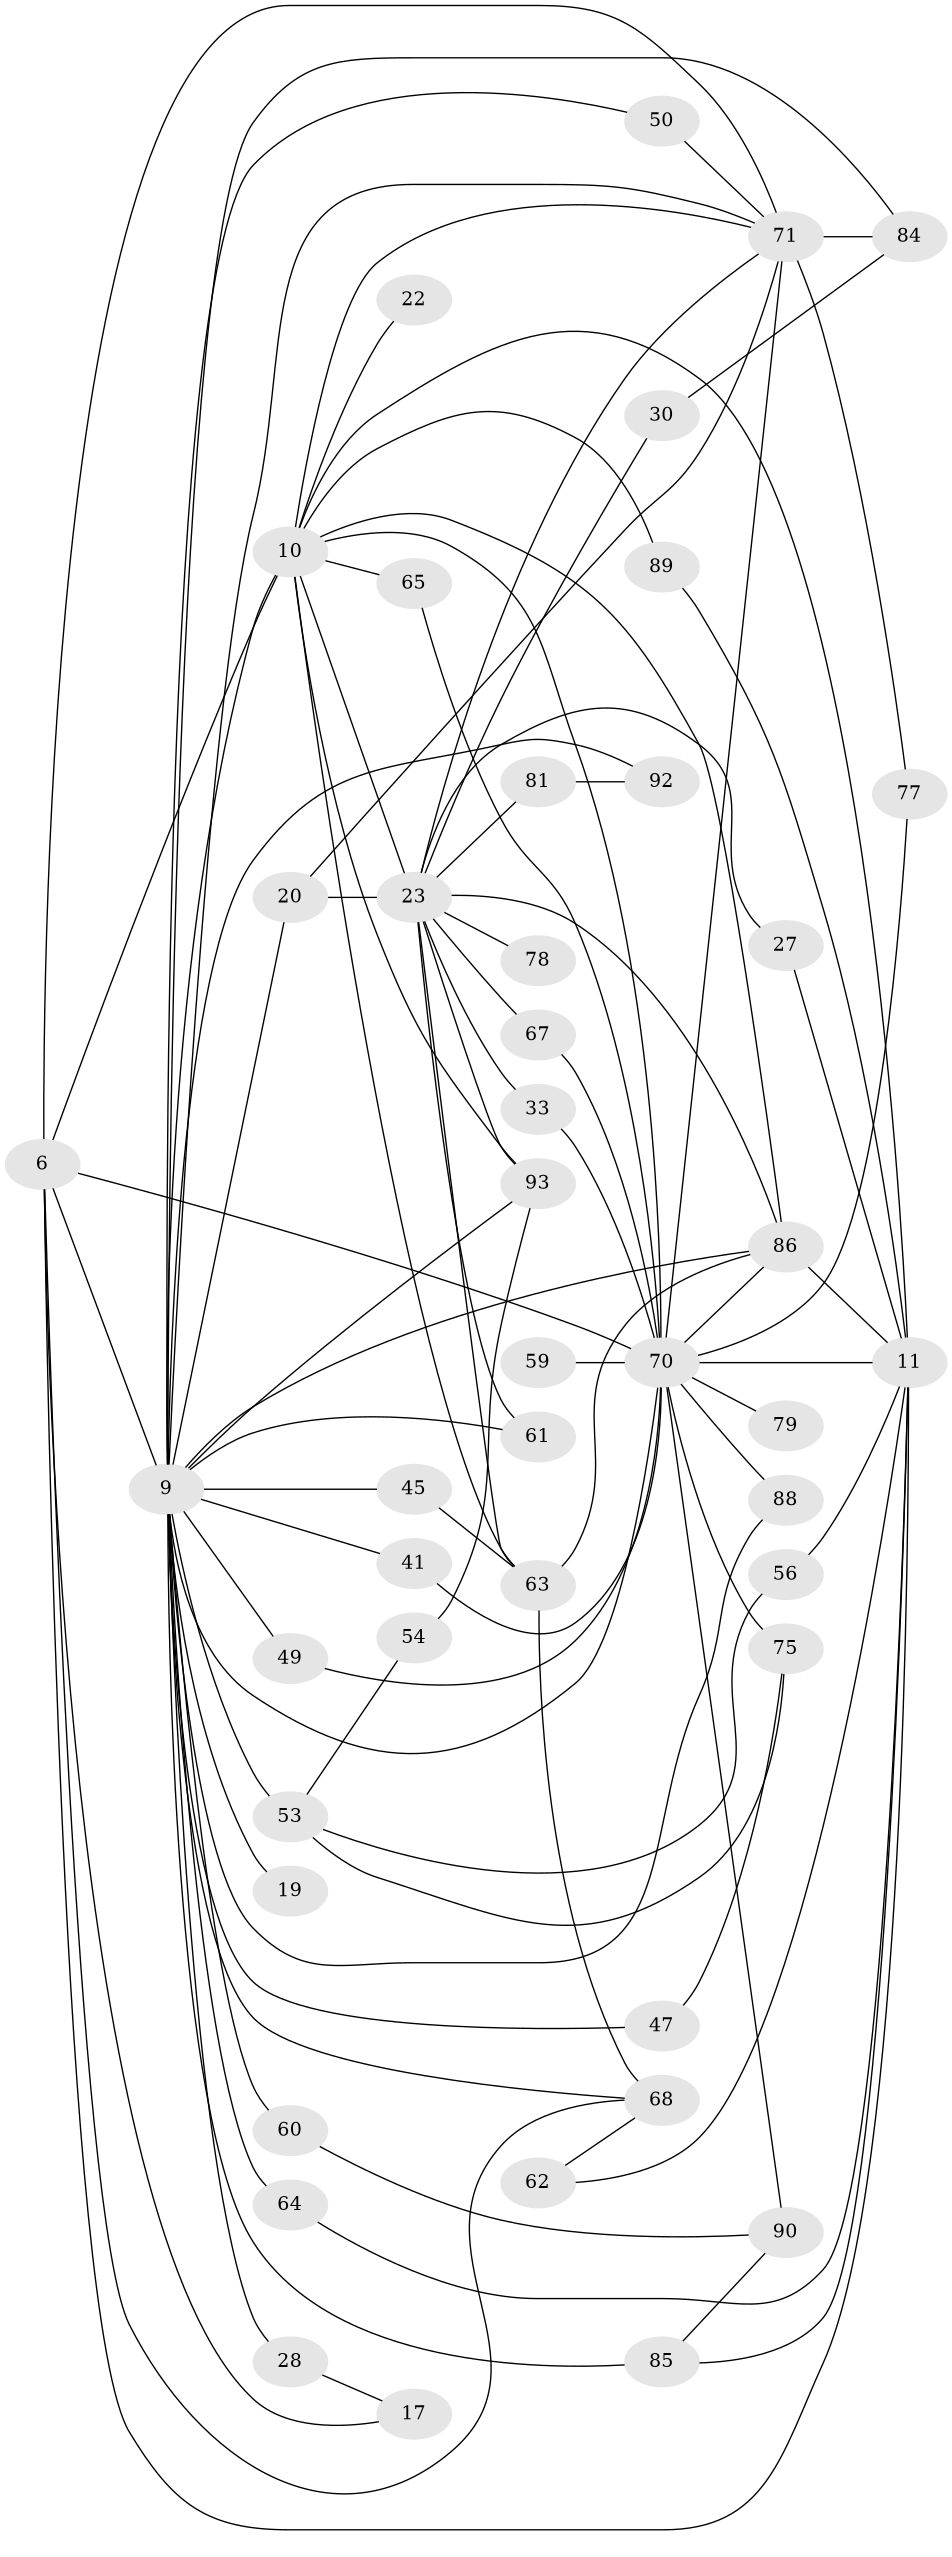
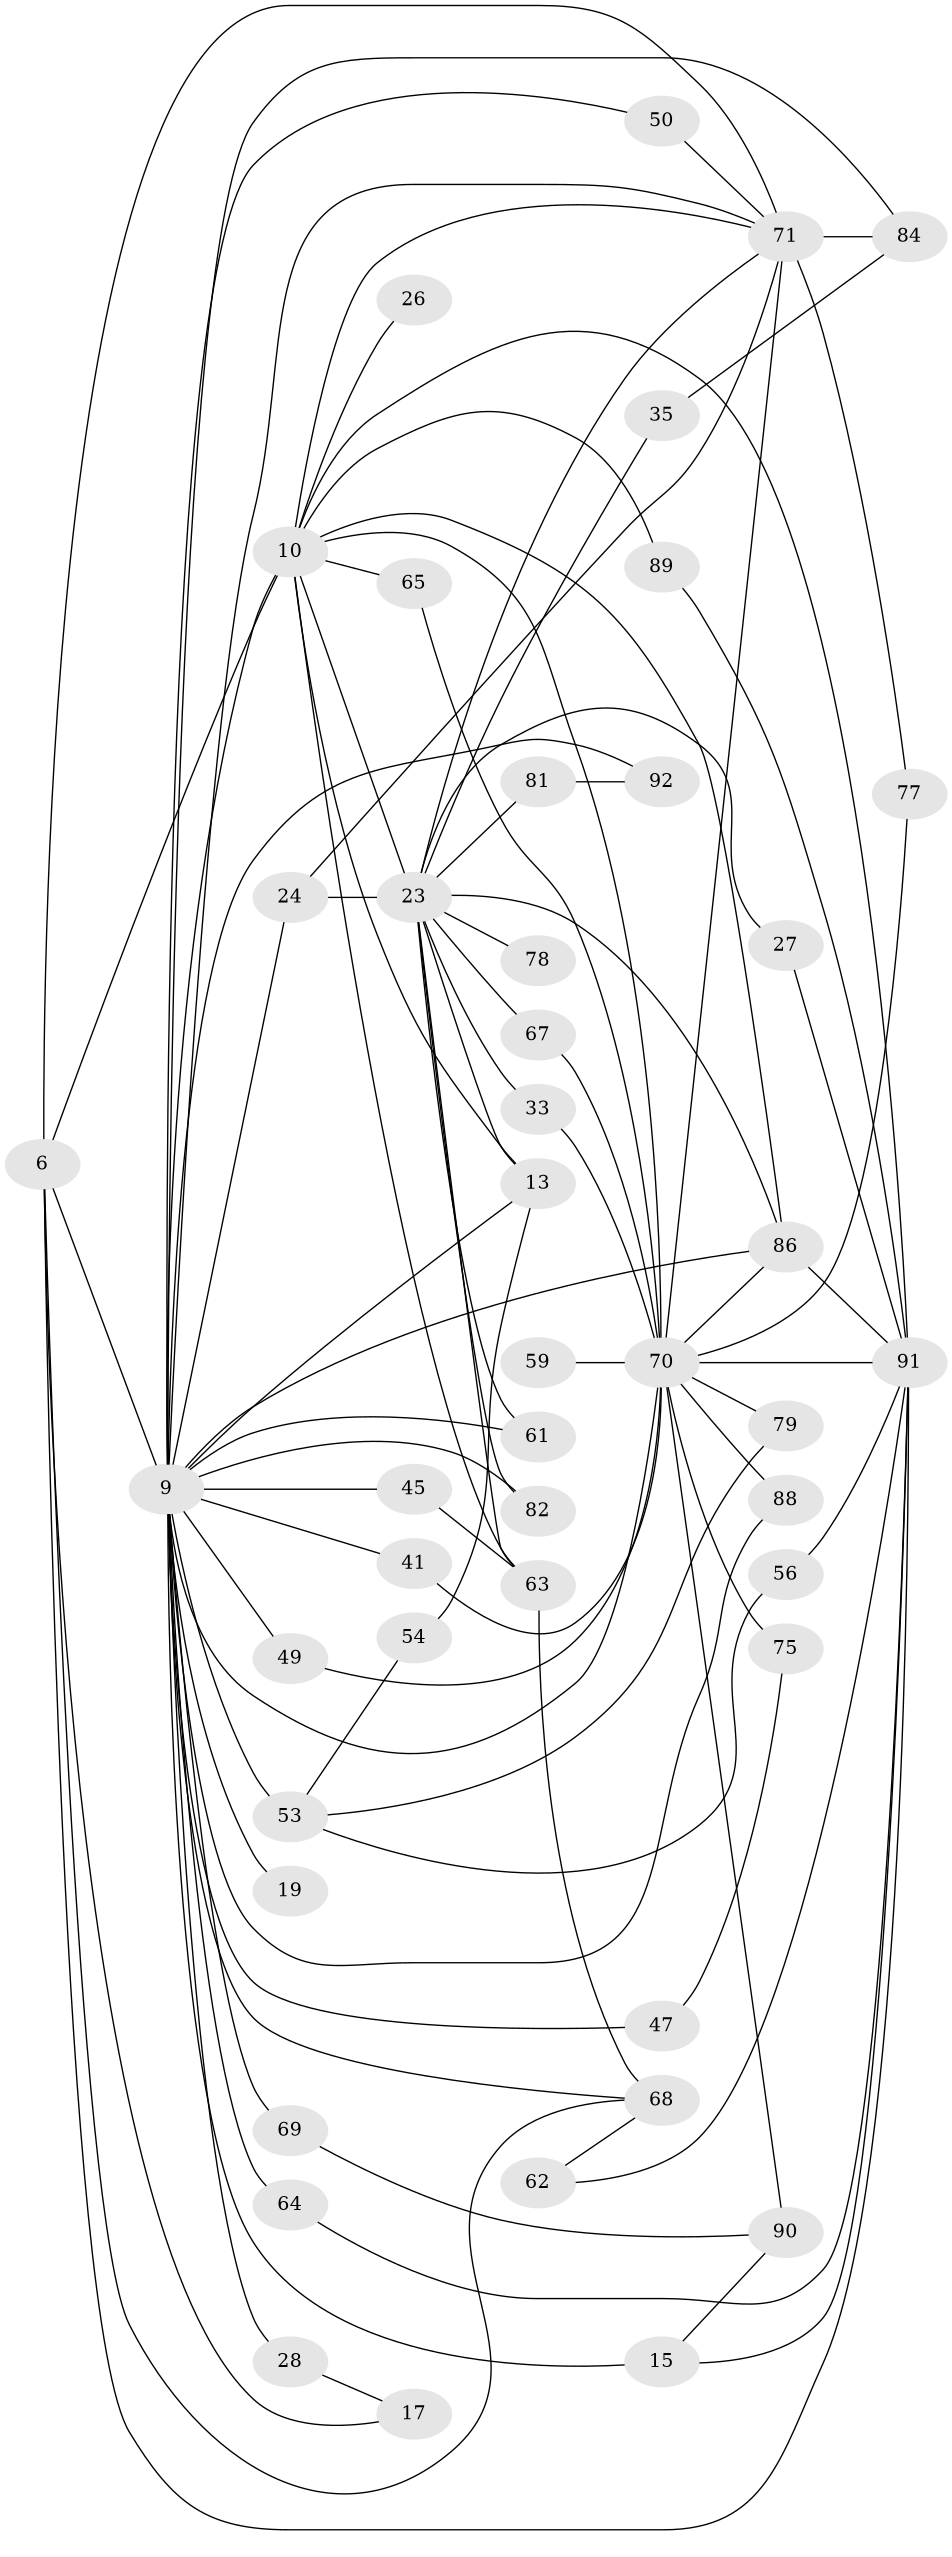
(414, 300) -> (414, 300)
(662, 416) -> (662, 416)
(290, 897) -> (290, 897)
(538, 1184) -> (538, 1184)
(357, 1253) -> none
(910, 1363) -> (910, 1363)
(600, 1374) -> none
none -> (538, 1511)
(615, 1919) -> (609, 1708)
(290, 2131) -> (290, 2131)
(662, 2362) -> (662, 2362)
